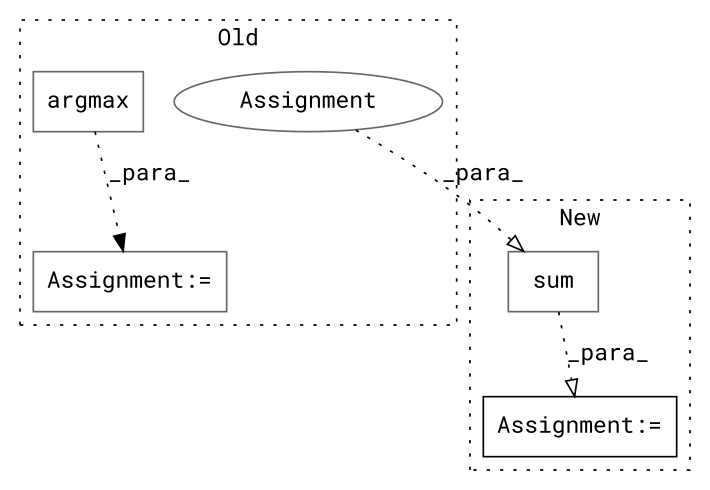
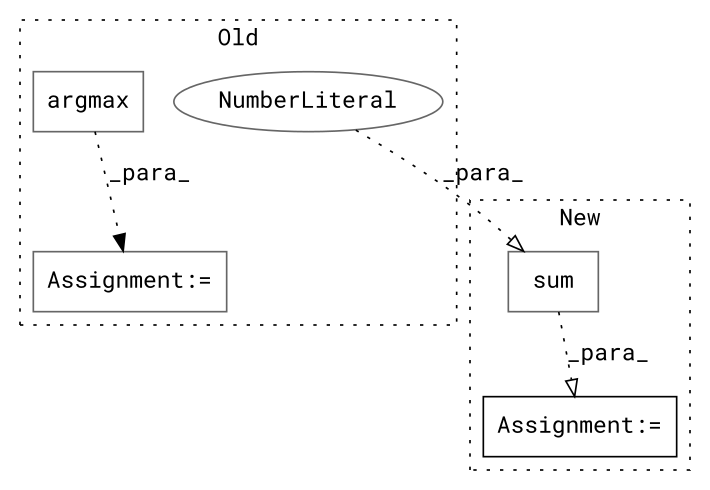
(308, 102) -> (308, 102)
